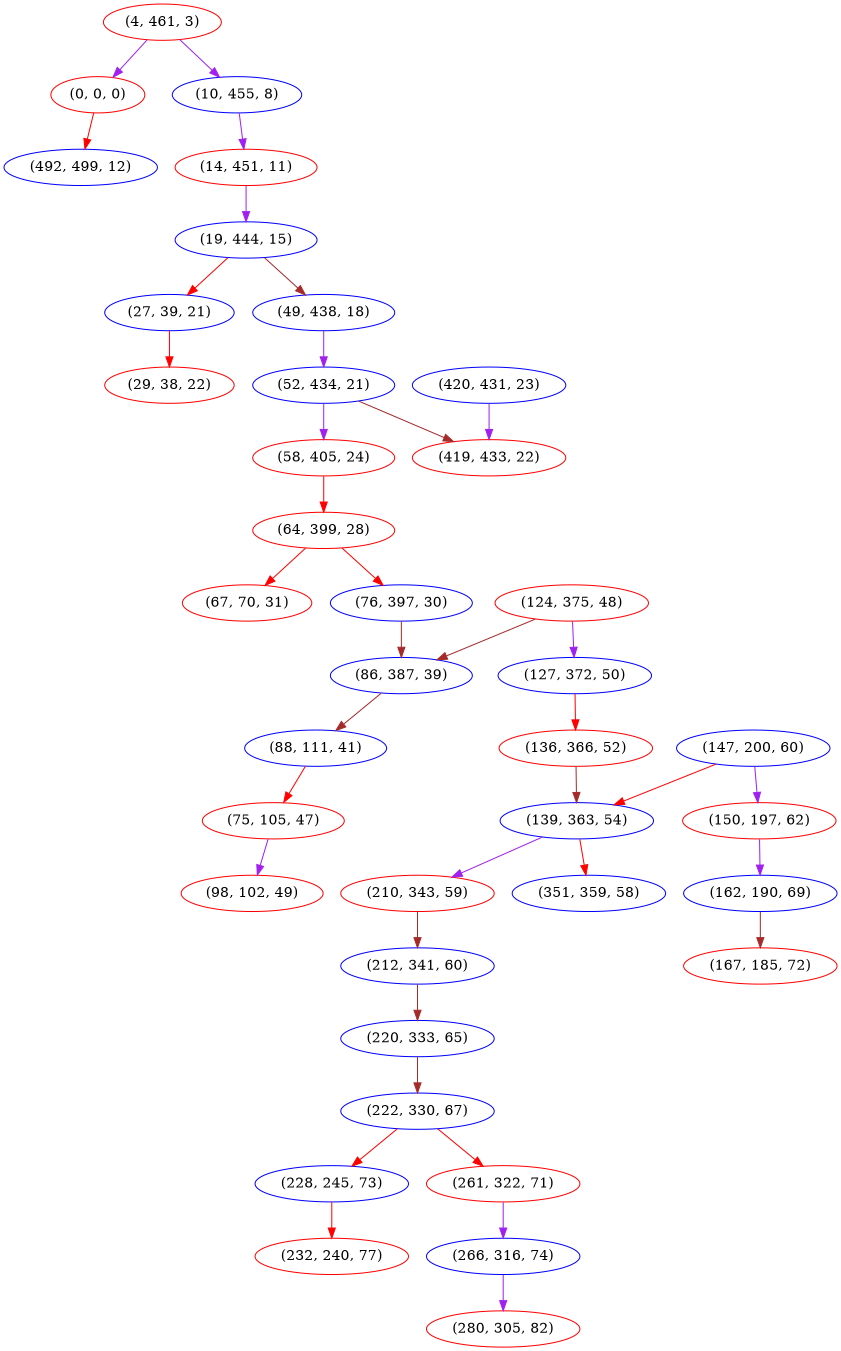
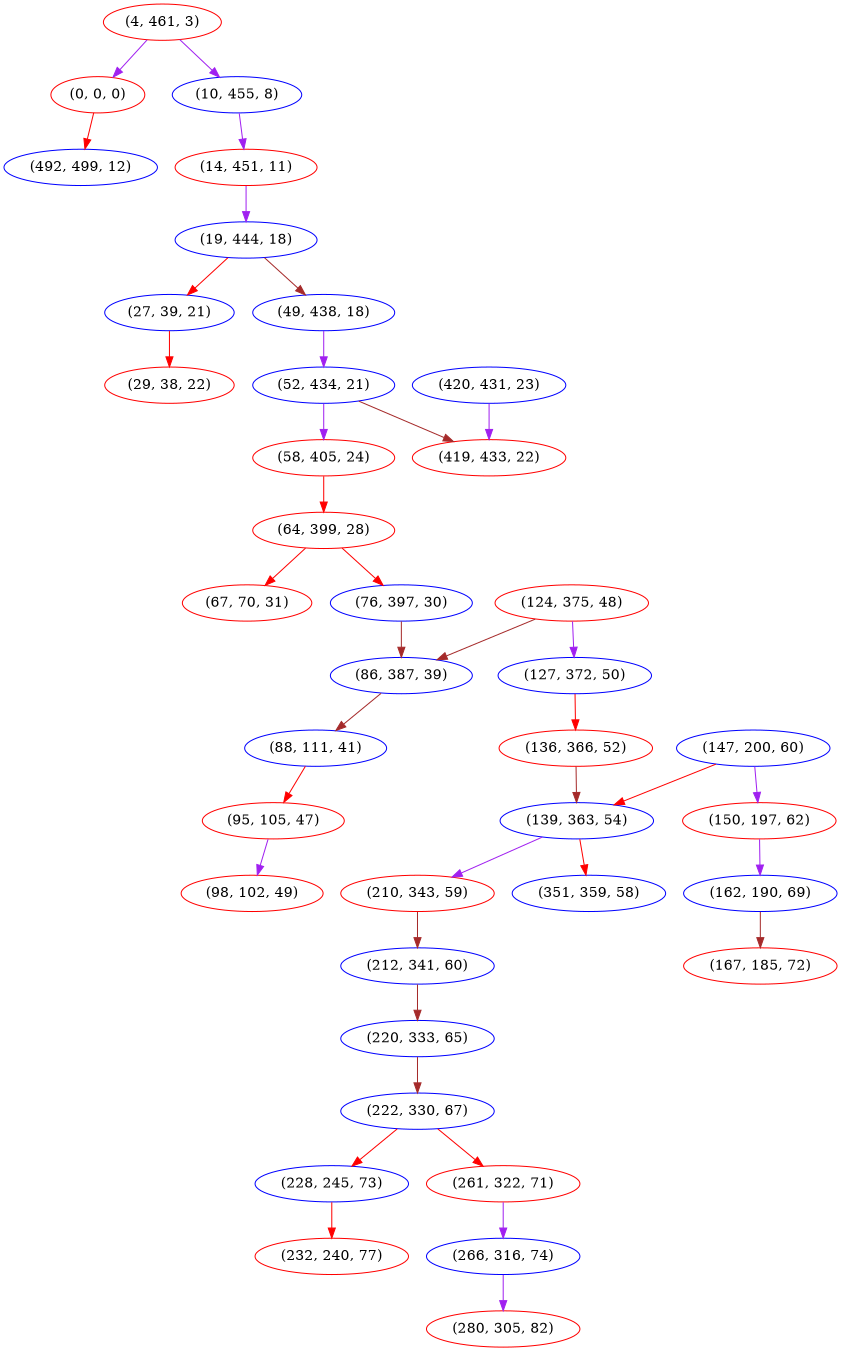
(246, 240) -> (246, 240)
(273, 821) -> (273, 821)
